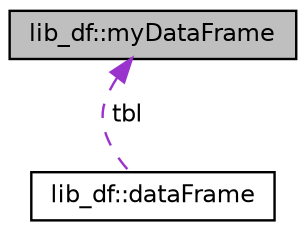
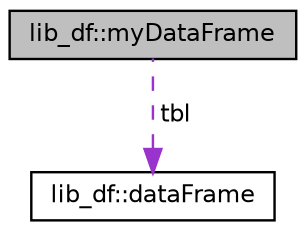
(104, 128) -> (153, 104)
